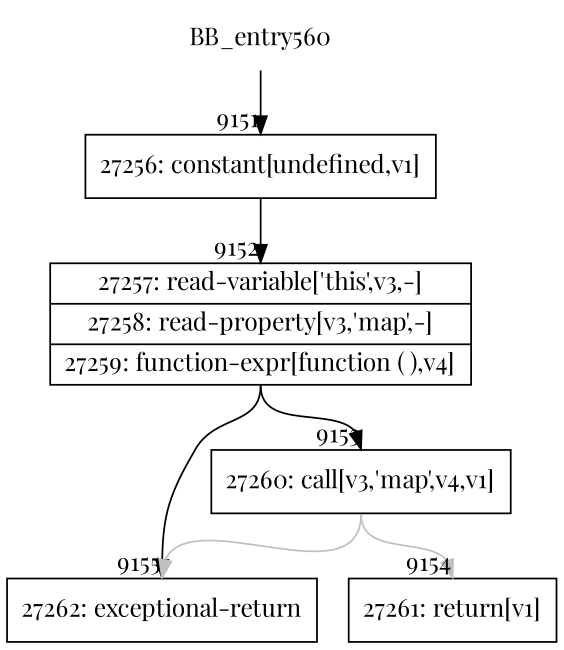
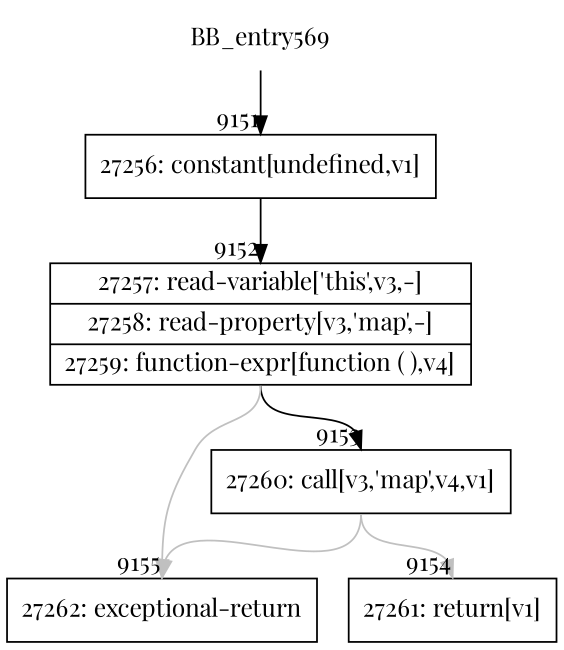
(261, 39) -> (261, 39)
(190, 458) -> (190, 458)
